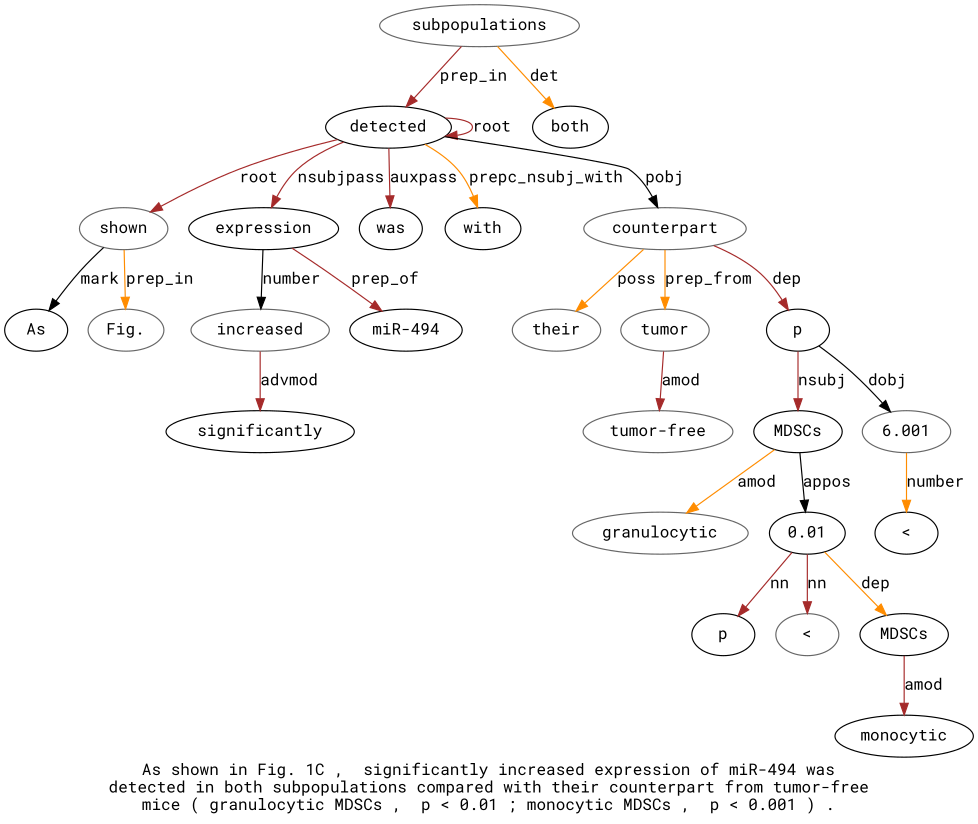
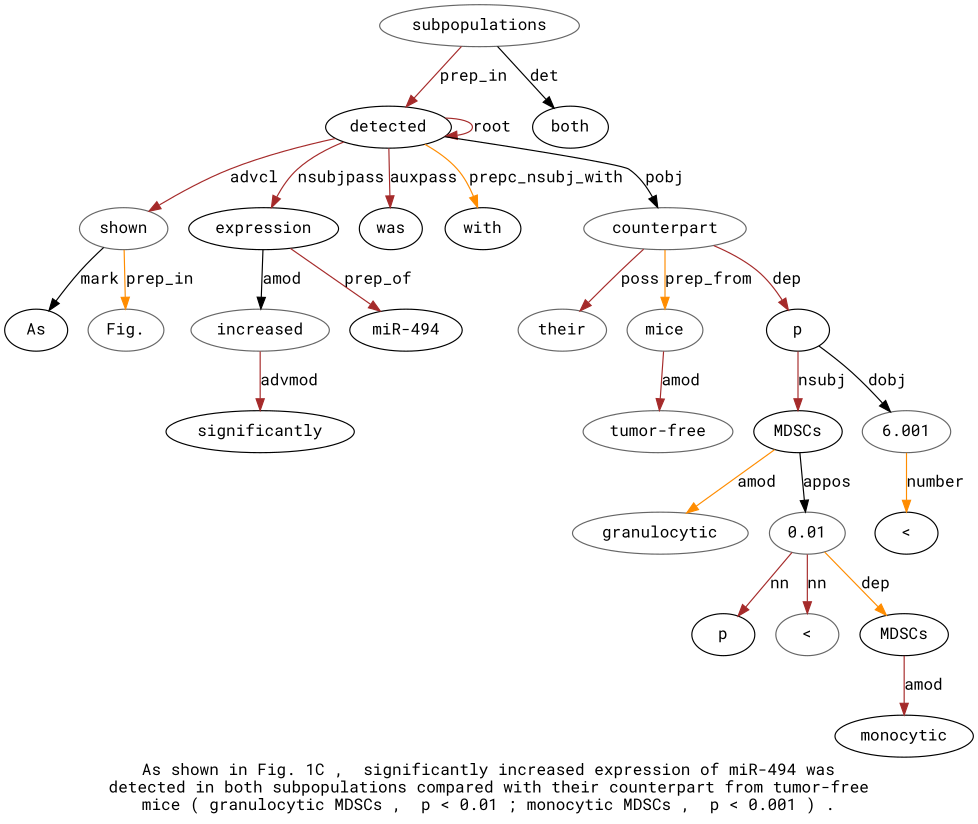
(522, 73) -> (522, 73)
(259, 178) -> (254, 178)
(614, 276) -> (616, 276)
(292, 279) -> (282, 279)
(665, 330) -> (665, 330)
(807, 533) -> (807, 533)
